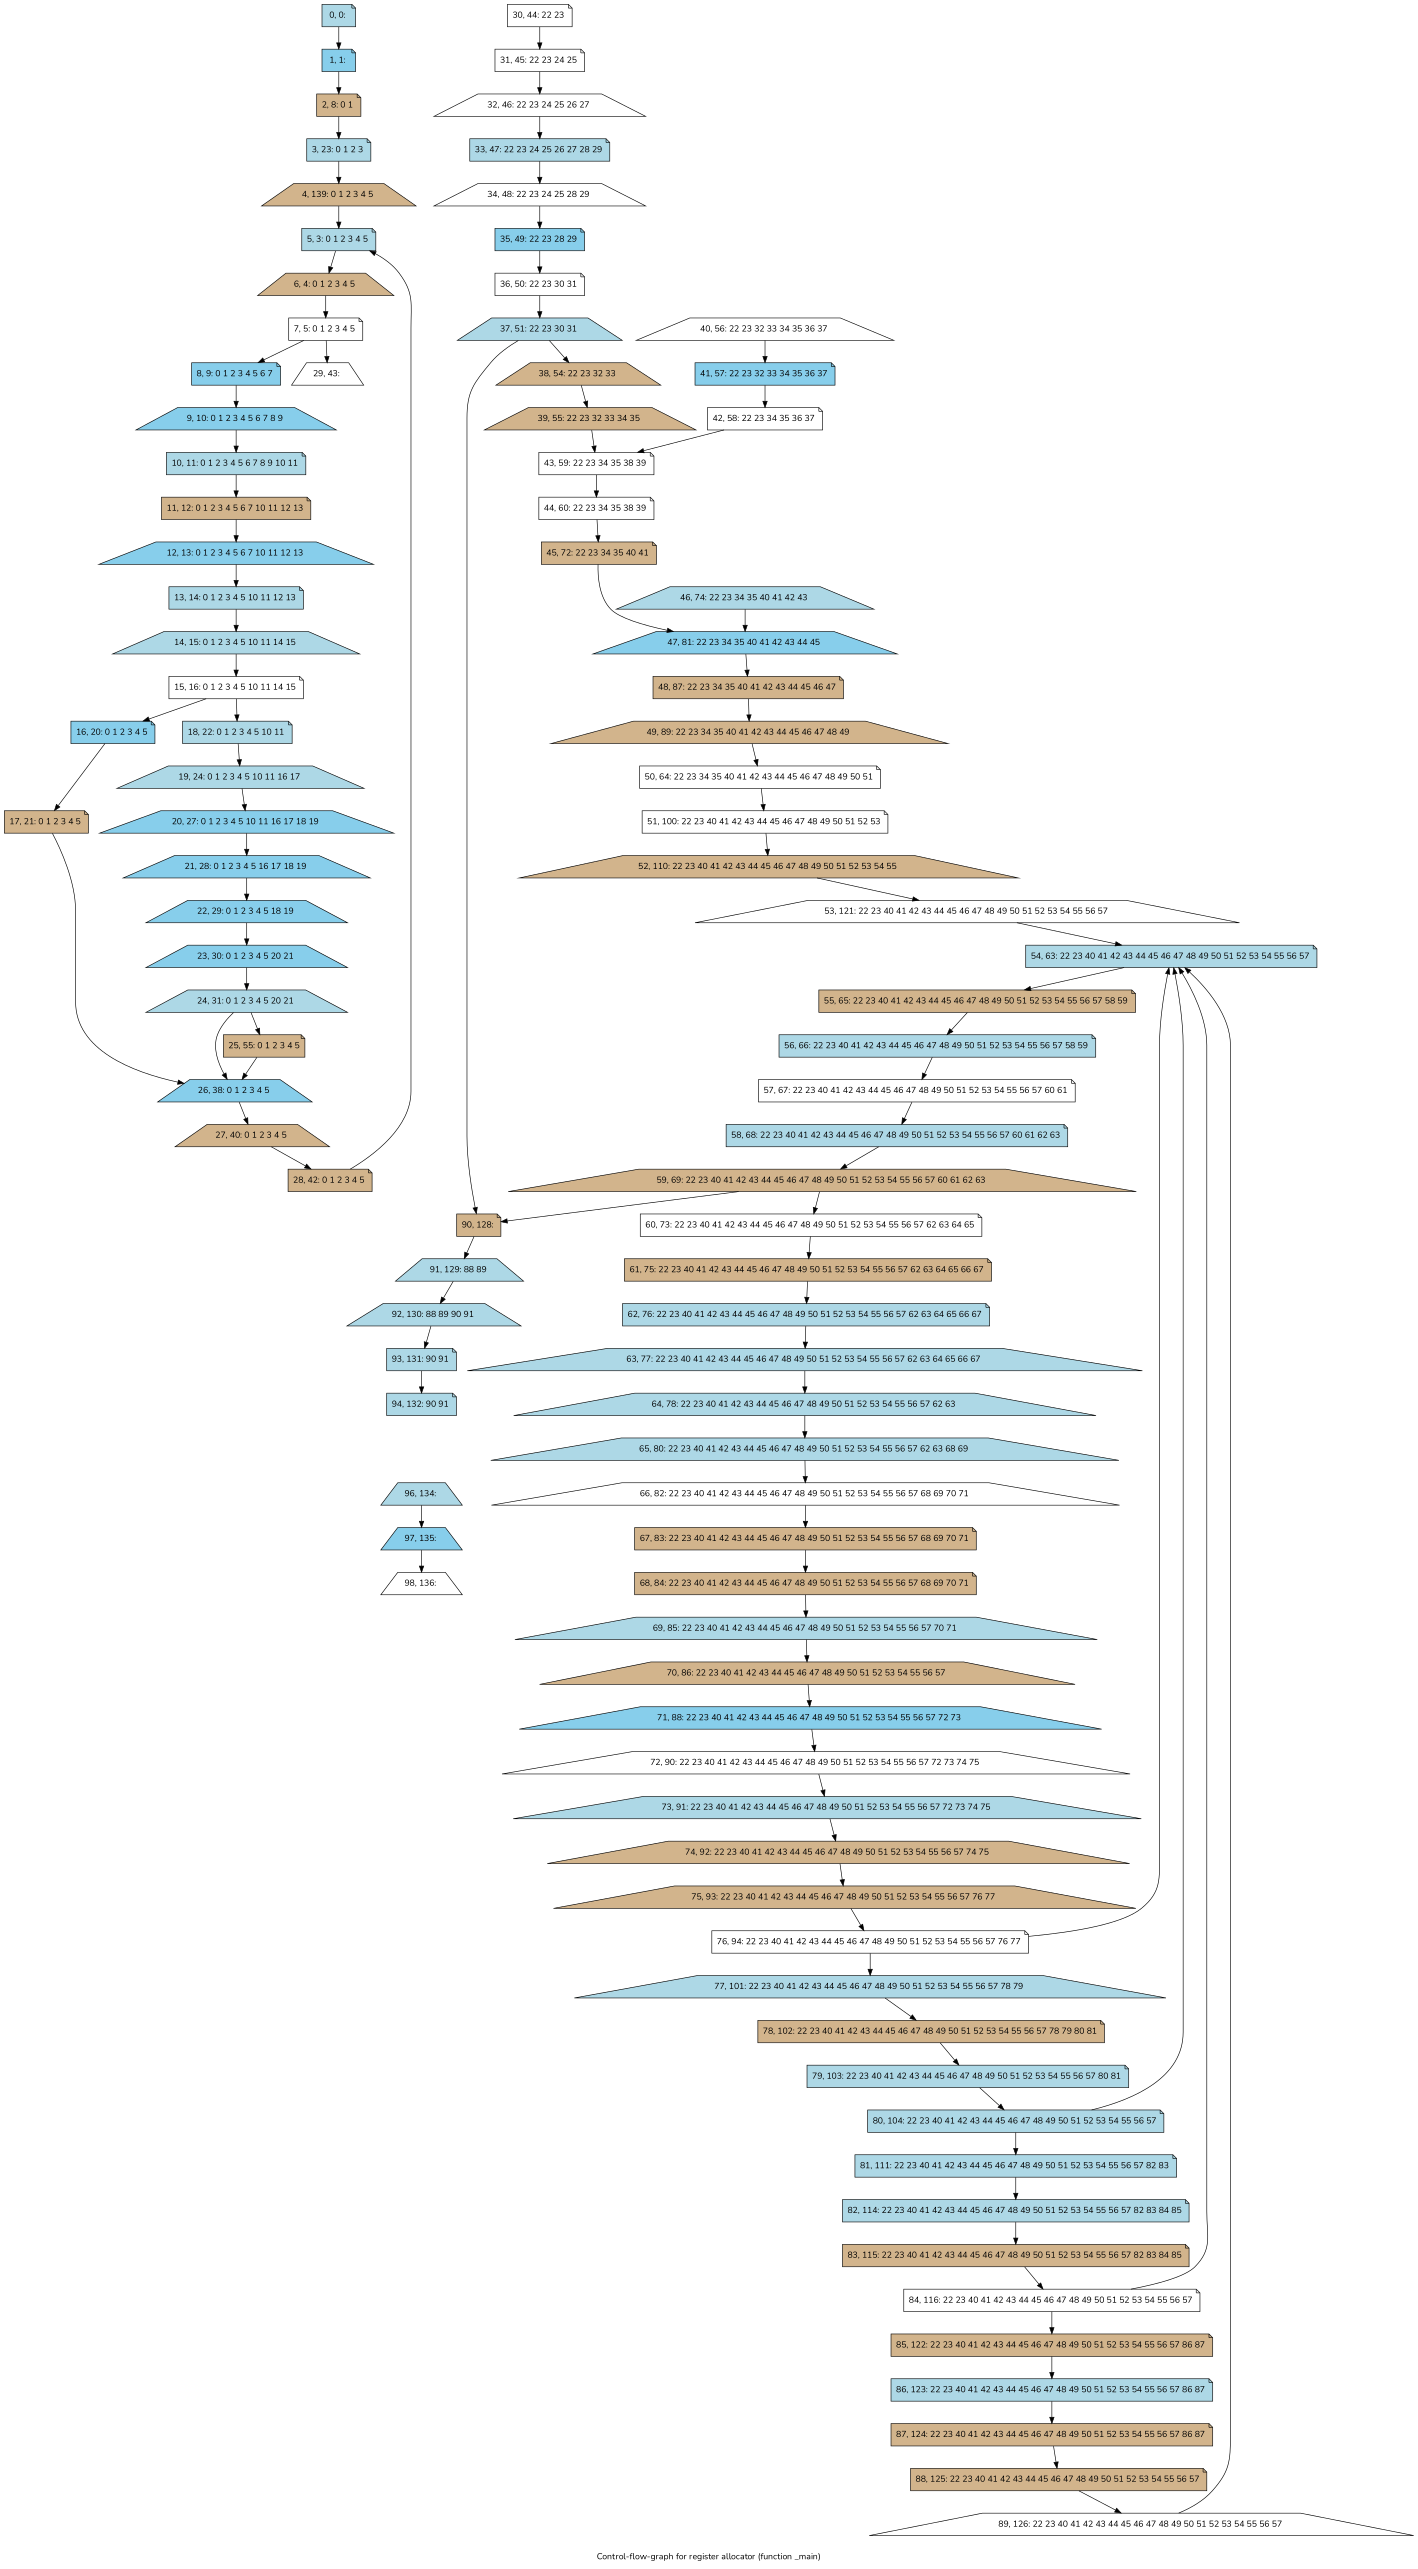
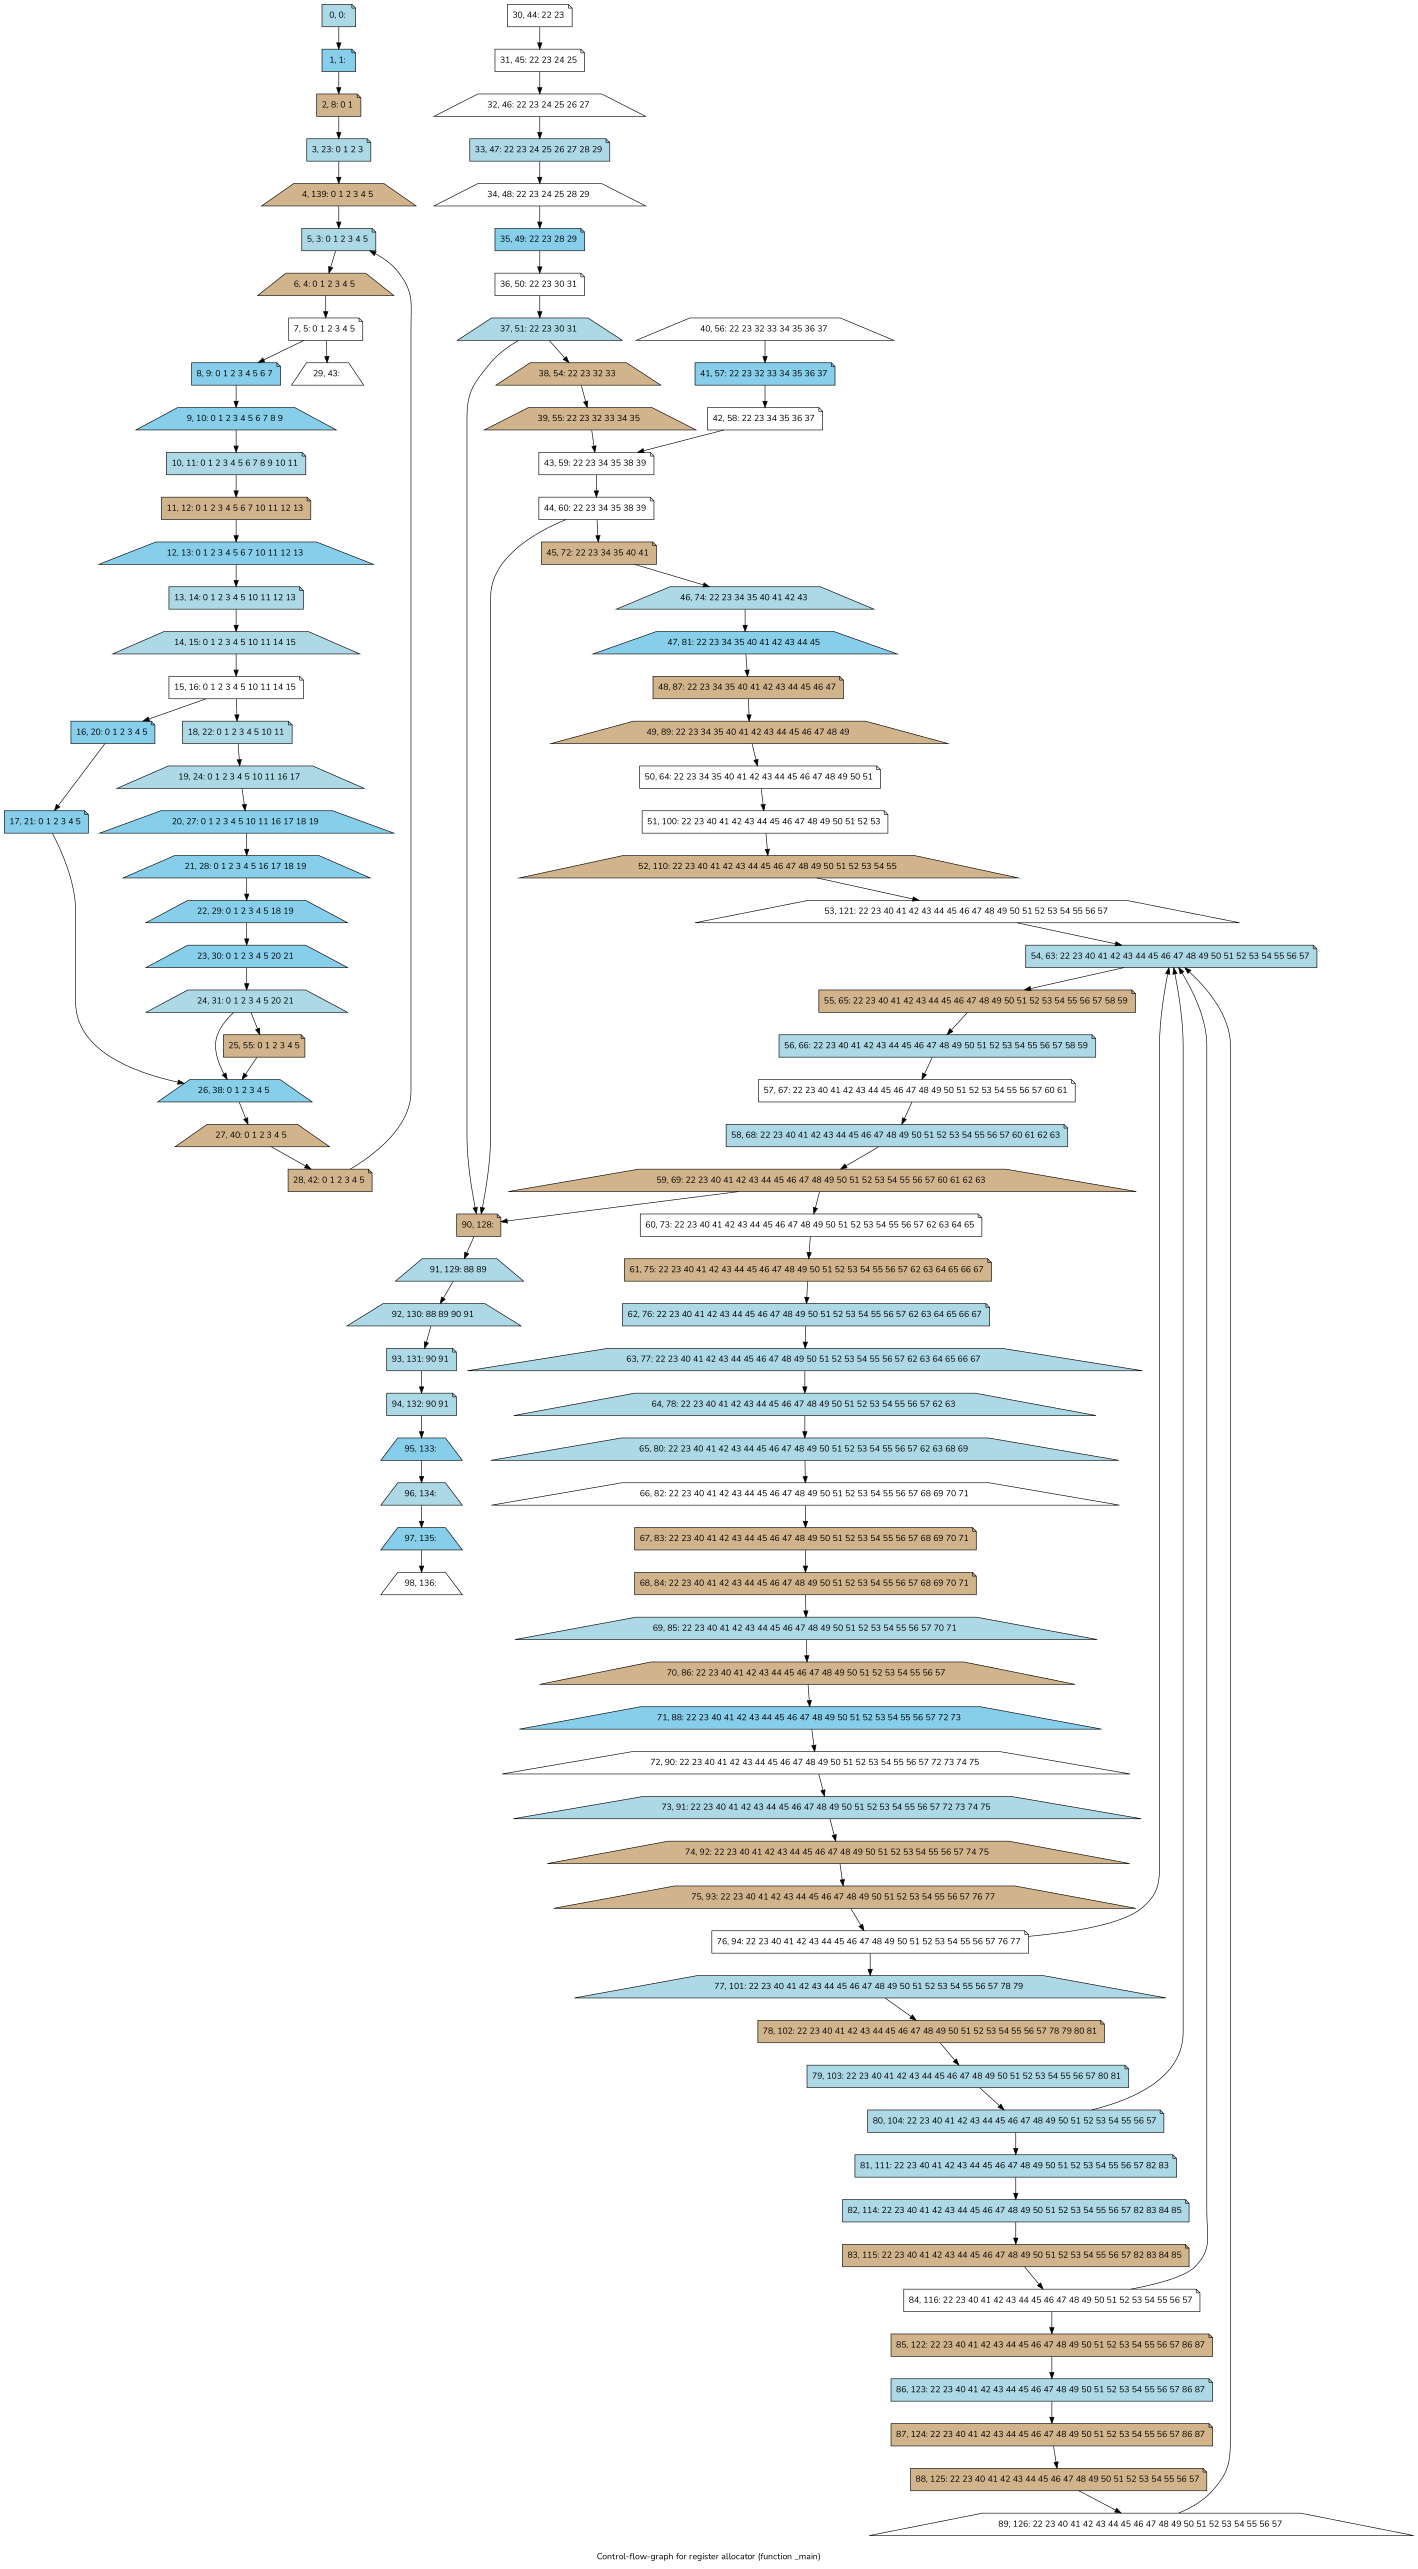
(616, 613) -> (669, 575)
(46, 822) -> (46, 822)
none -> (491, 846)
none -> (422, 1449)
